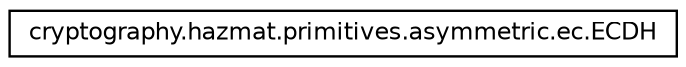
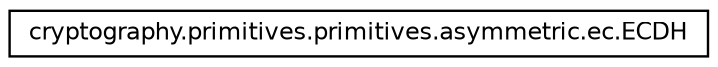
(343, 34) -> (359, 34)
